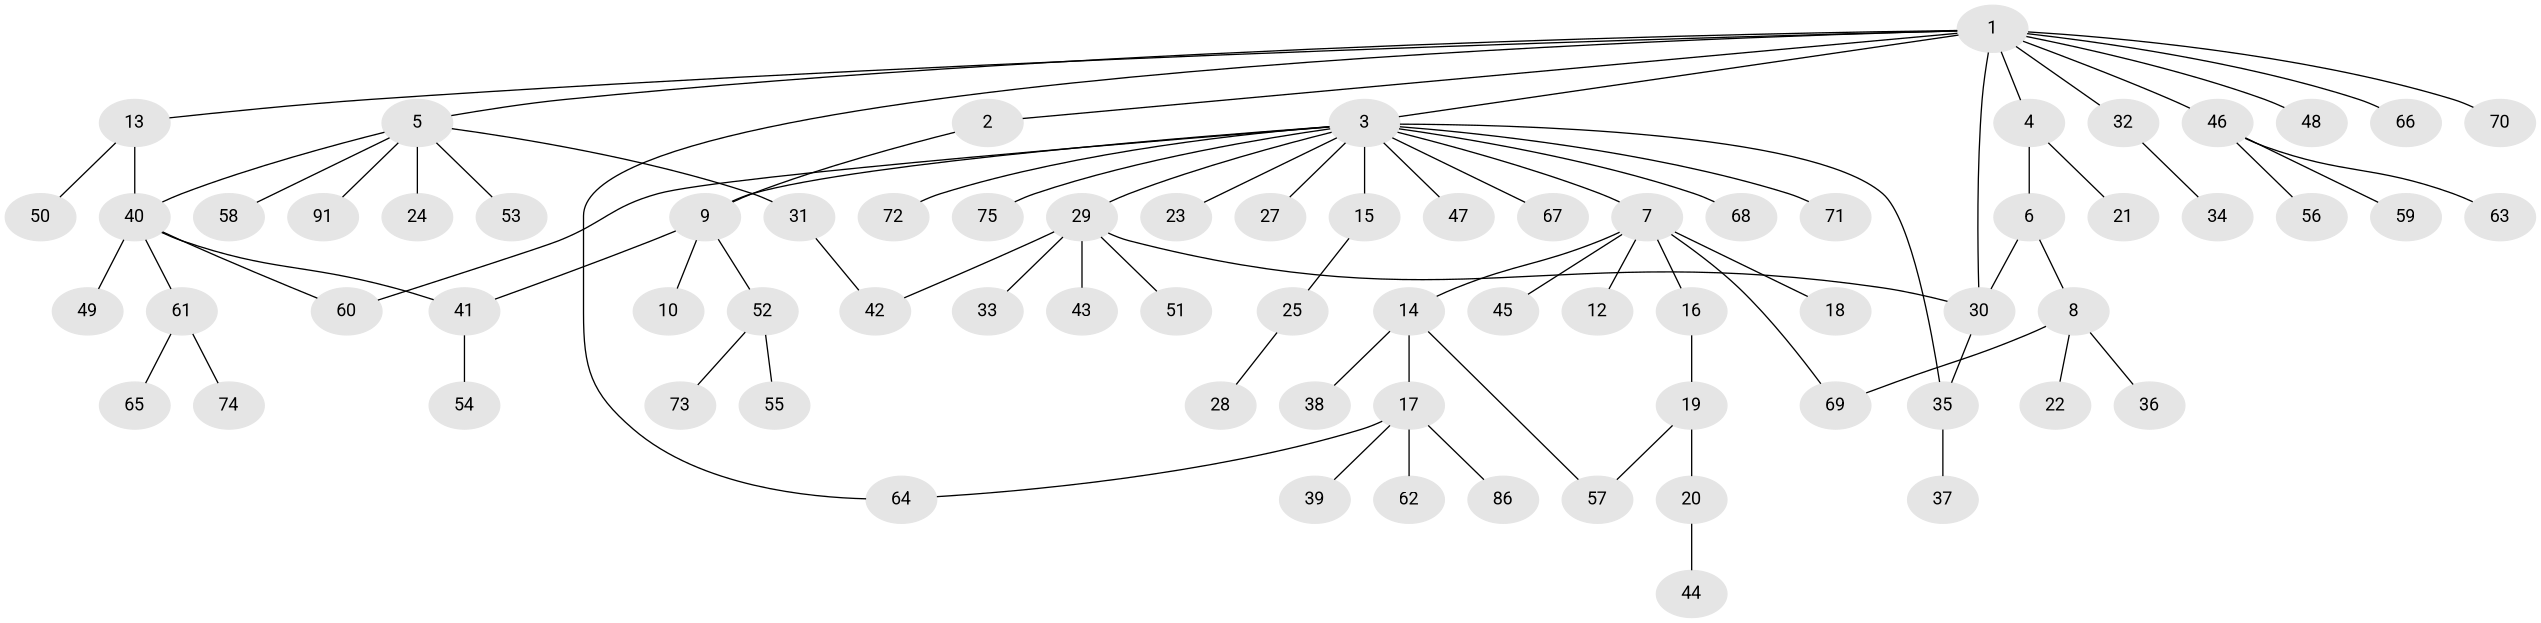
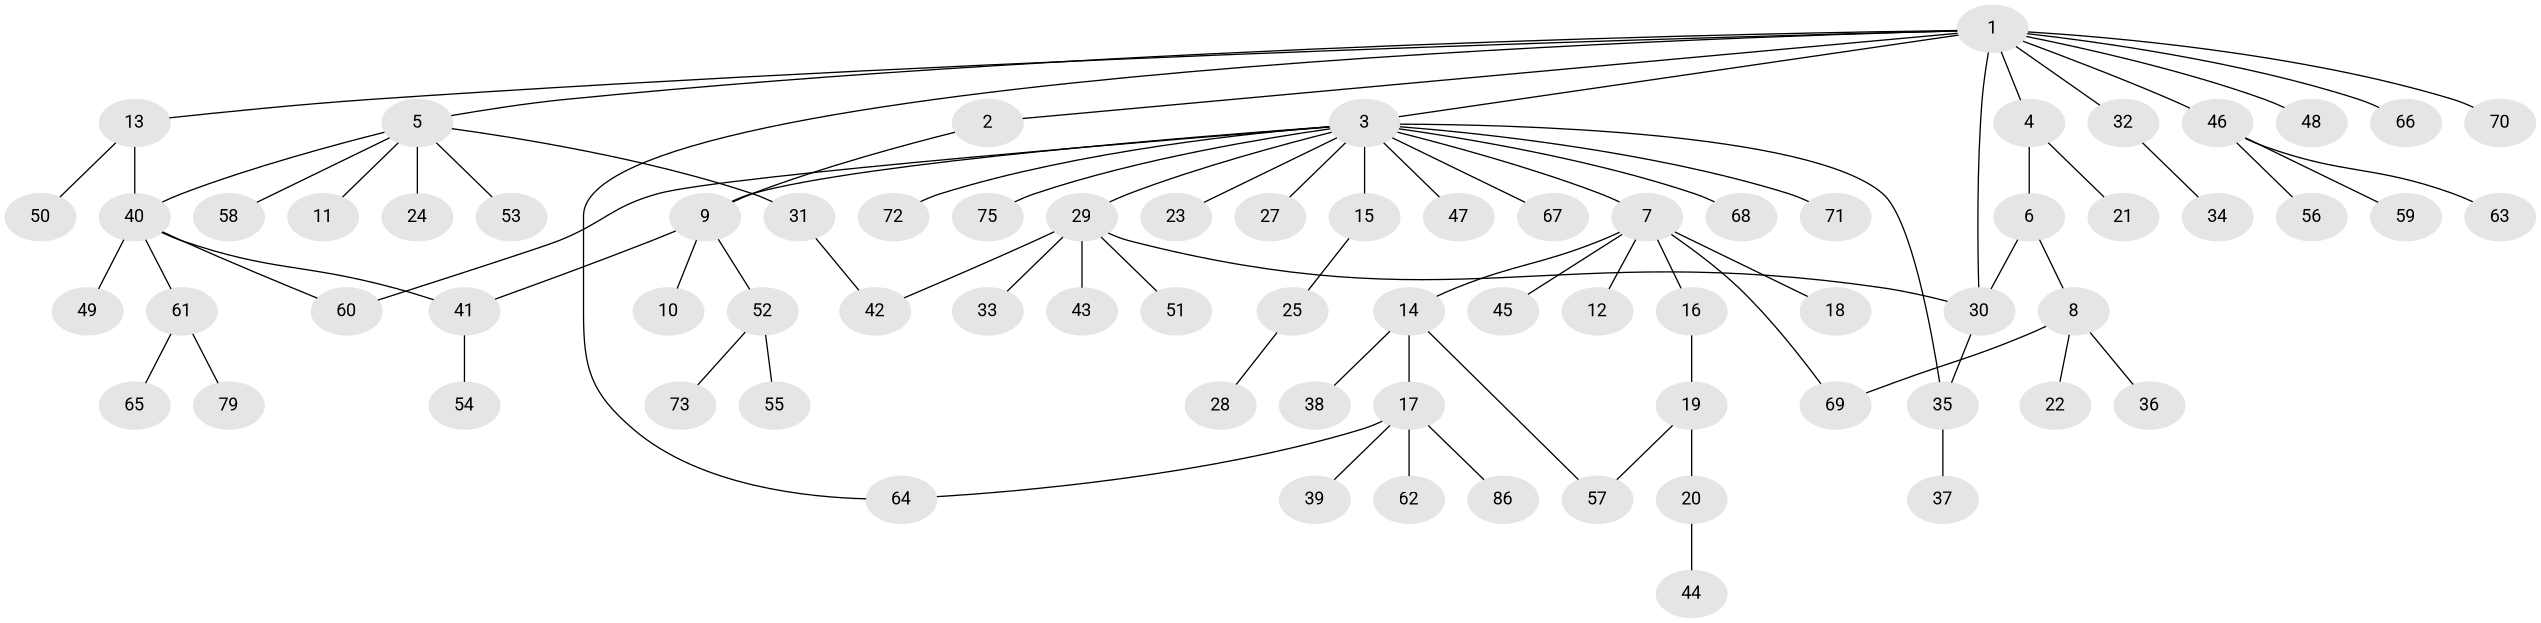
(323, 217) -> (323, 217)
(229, 406) -> (229, 406)
